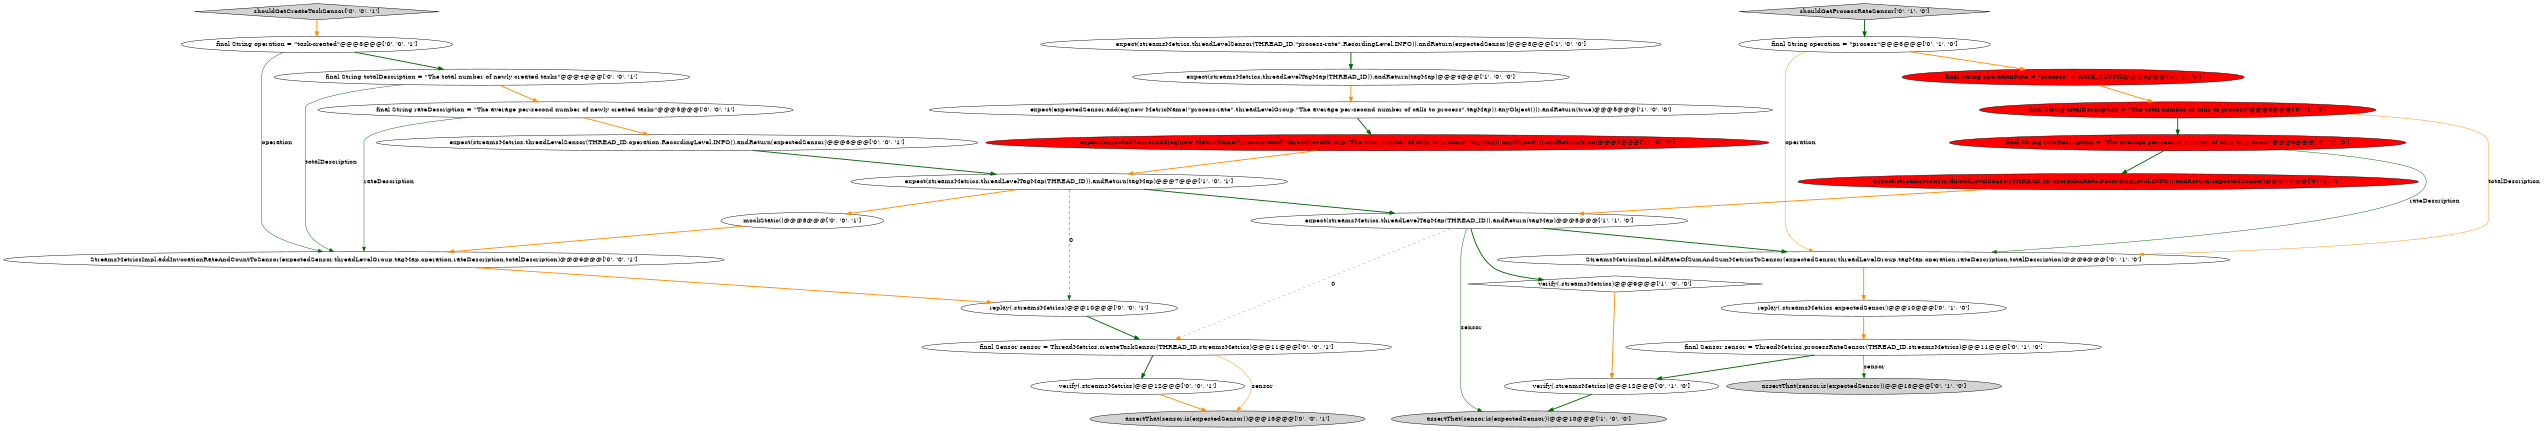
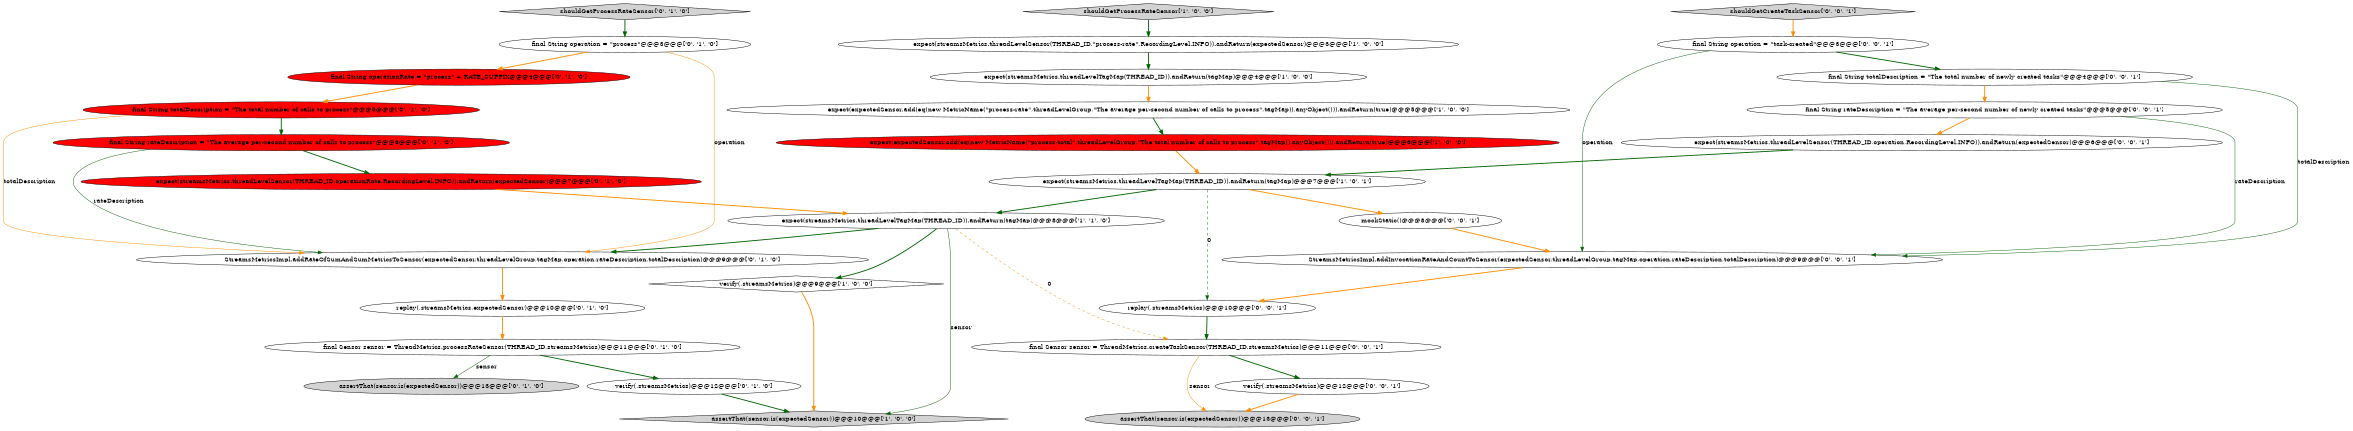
none -> (1148, 12)
(1613, 333) -> (814, 348)
(1529, 419) -> (814, 419)
